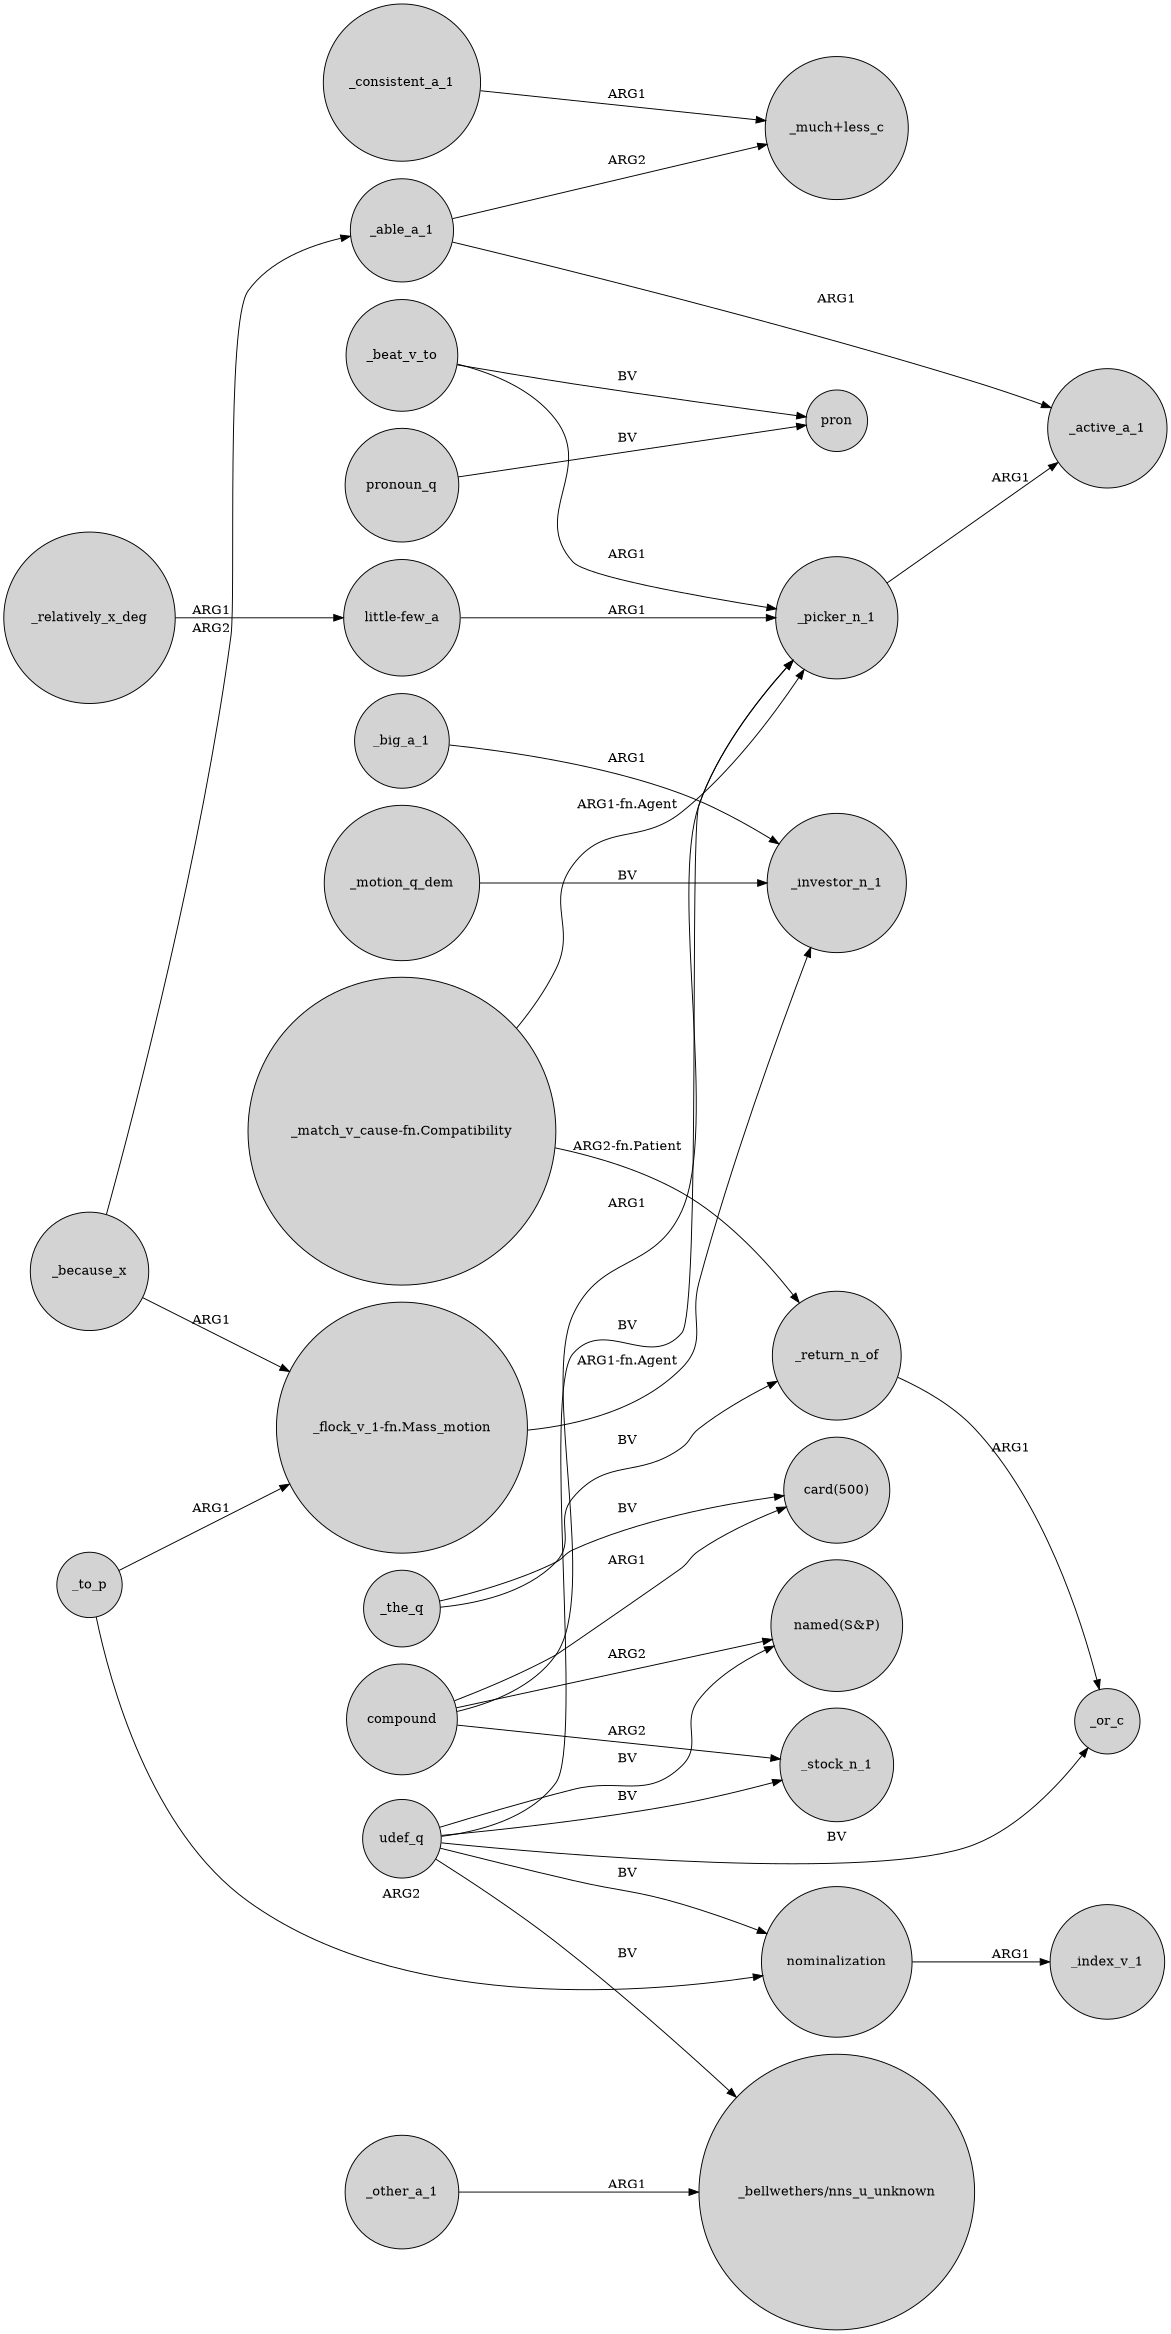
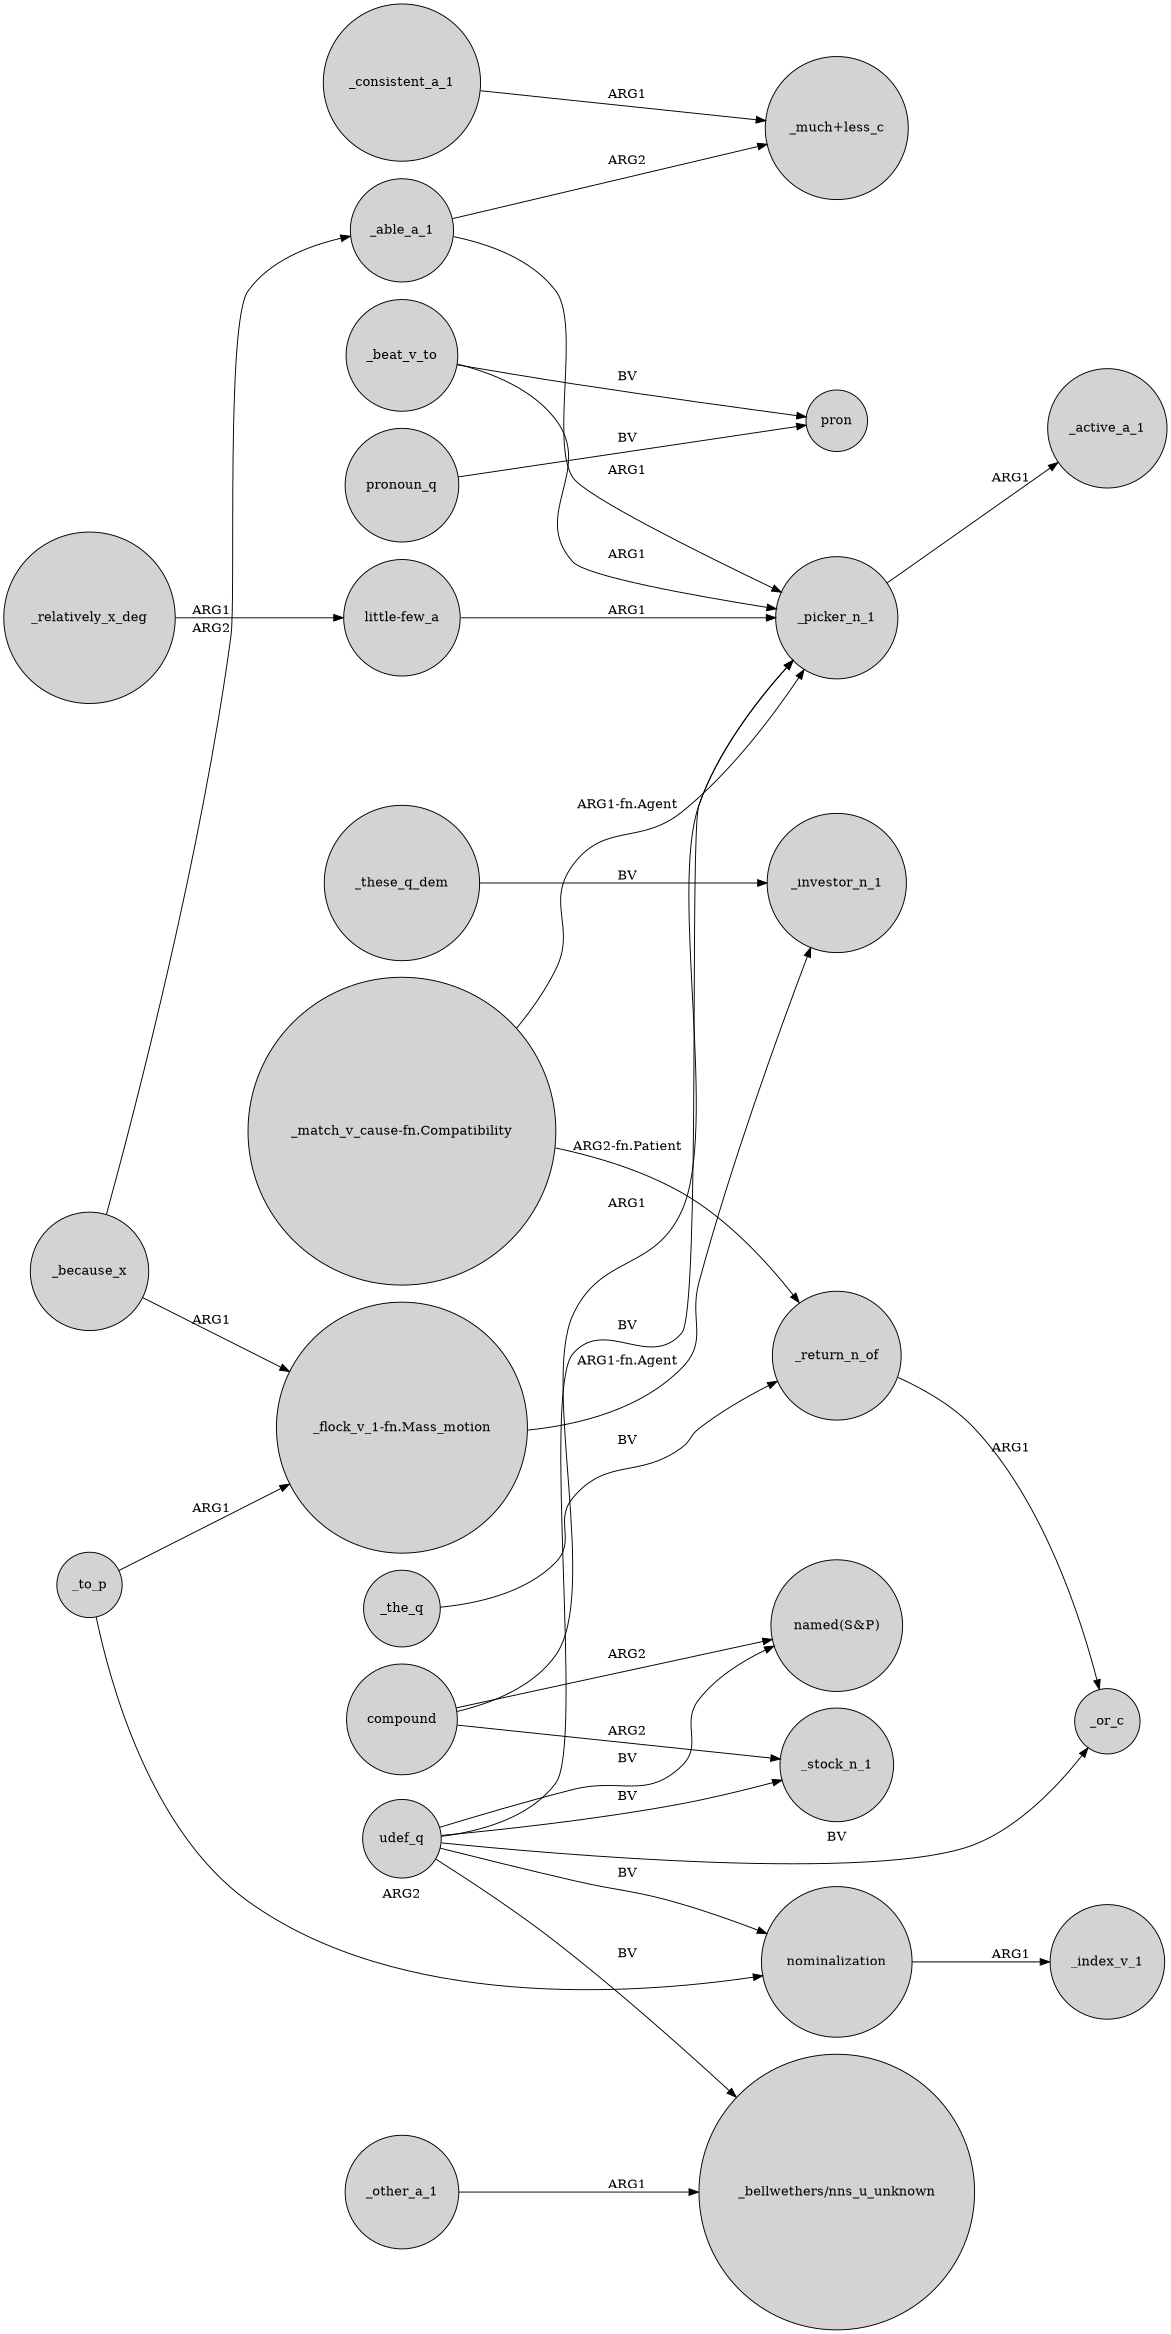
(749, 317) -> (564, 412)
(402, 741) -> none
(402, 883) -> (402, 883)
(837, 1490) -> none
